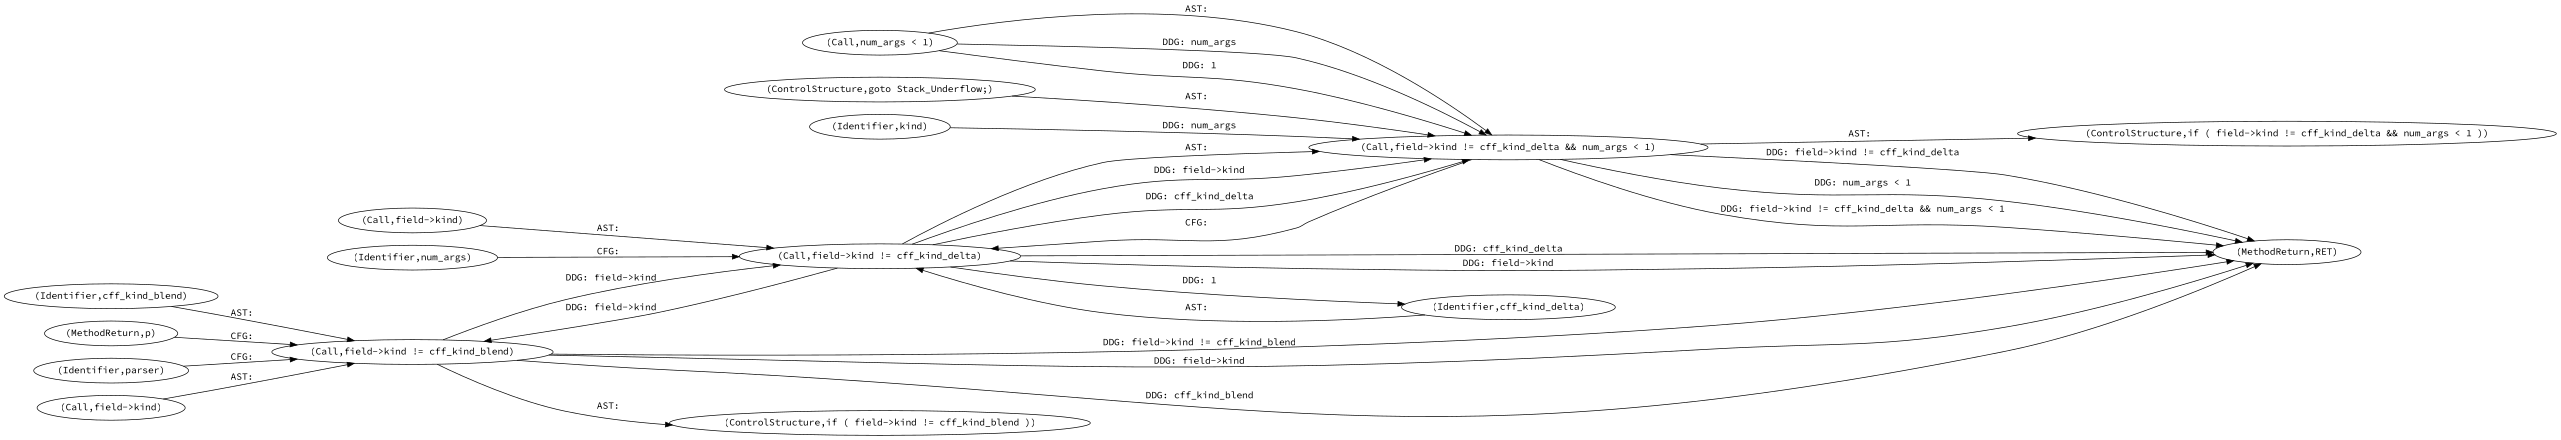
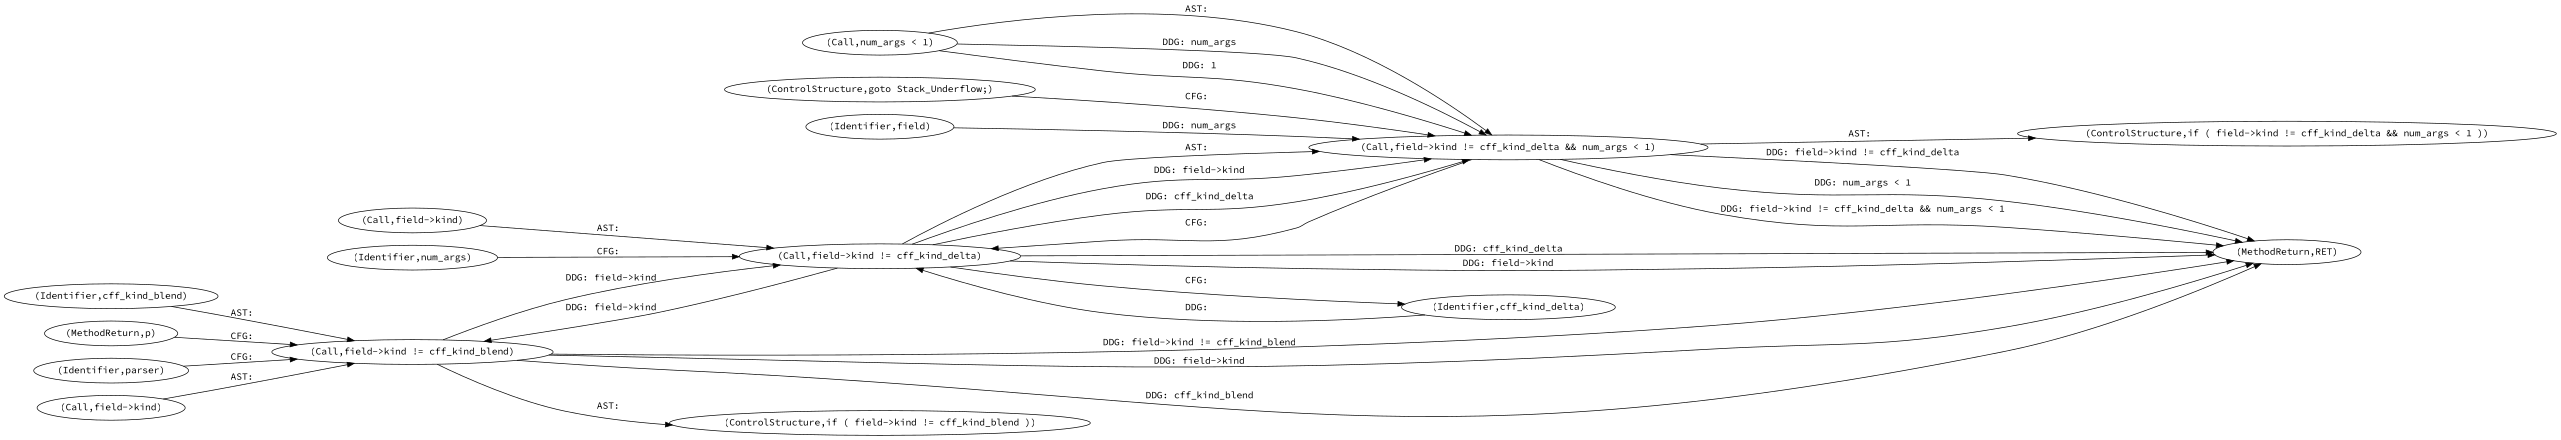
(1200, 97) -> (1200, 97)
(880, 127) -> (880, 127)
(1200, 281) -> (1200, 281)
(1200, 308) -> (1200, 308)
